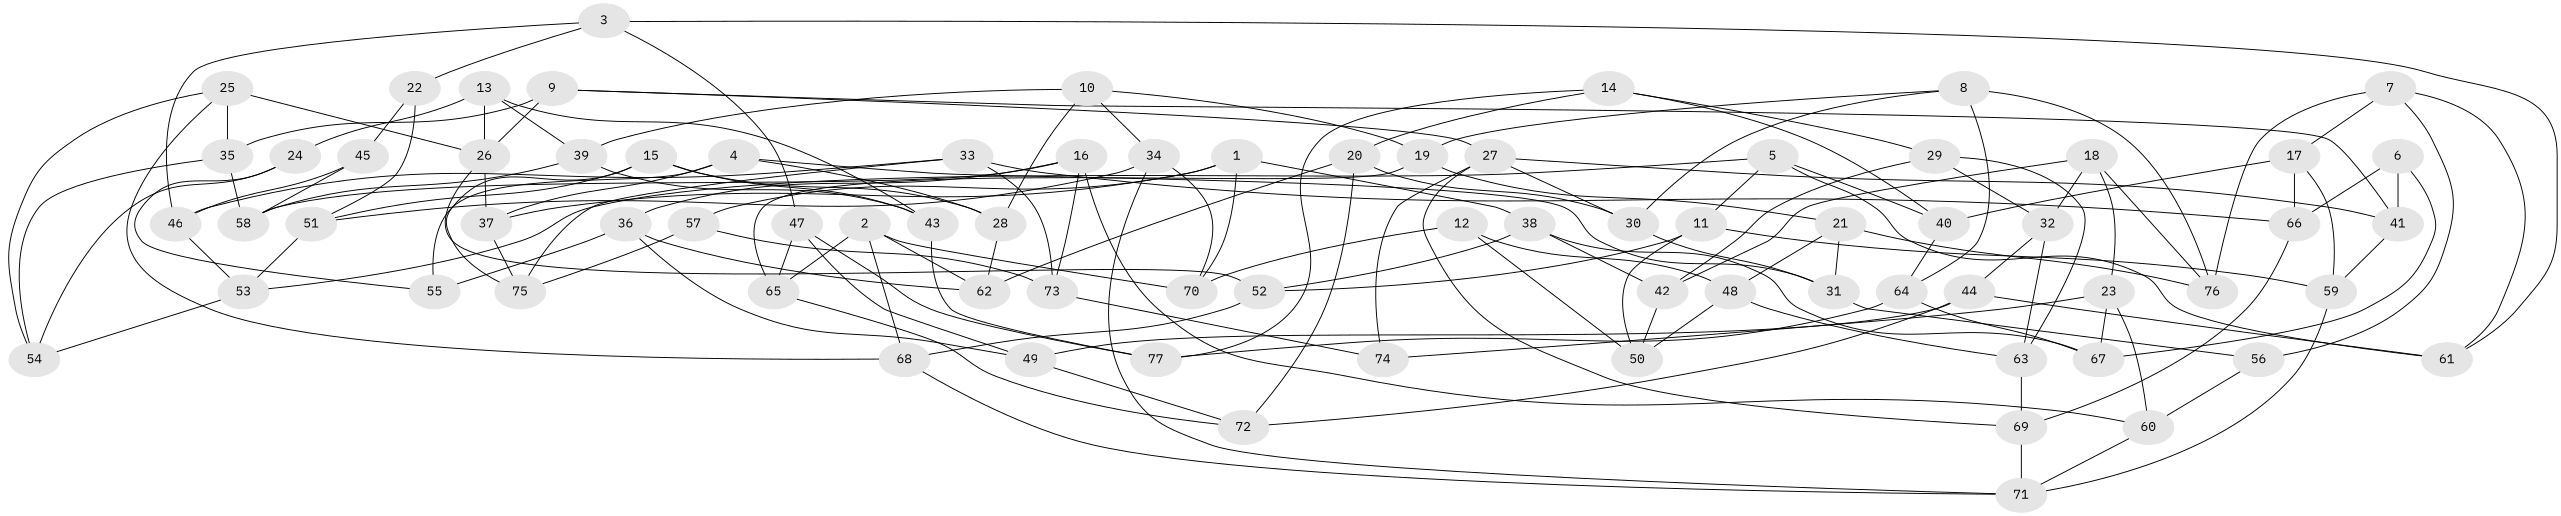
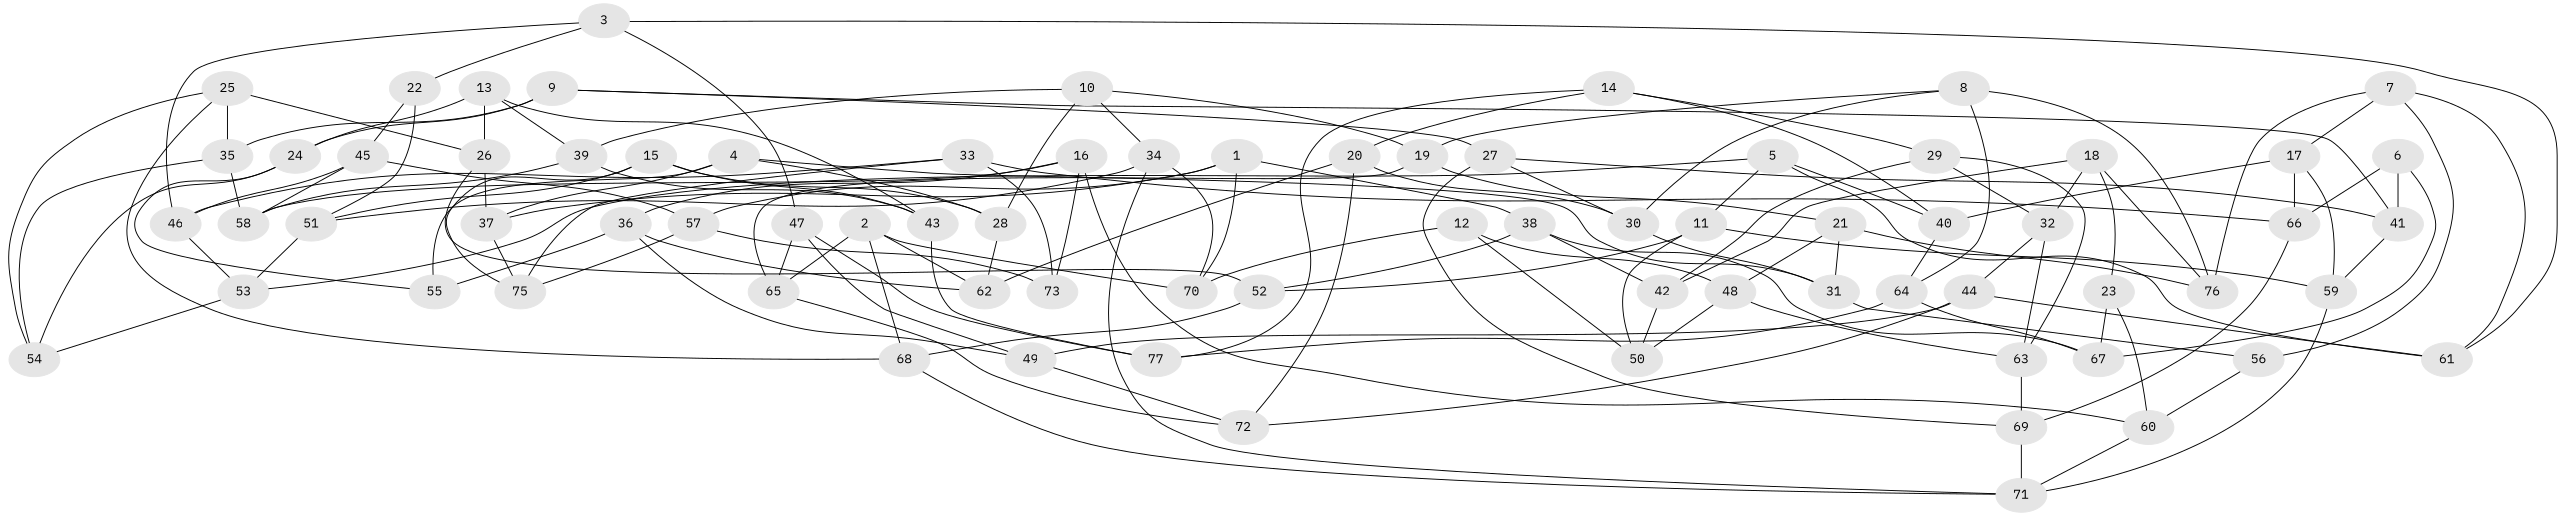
(519, 122) -> (424, 122)
none -> (532, 183)
(1383, 360) -> none
